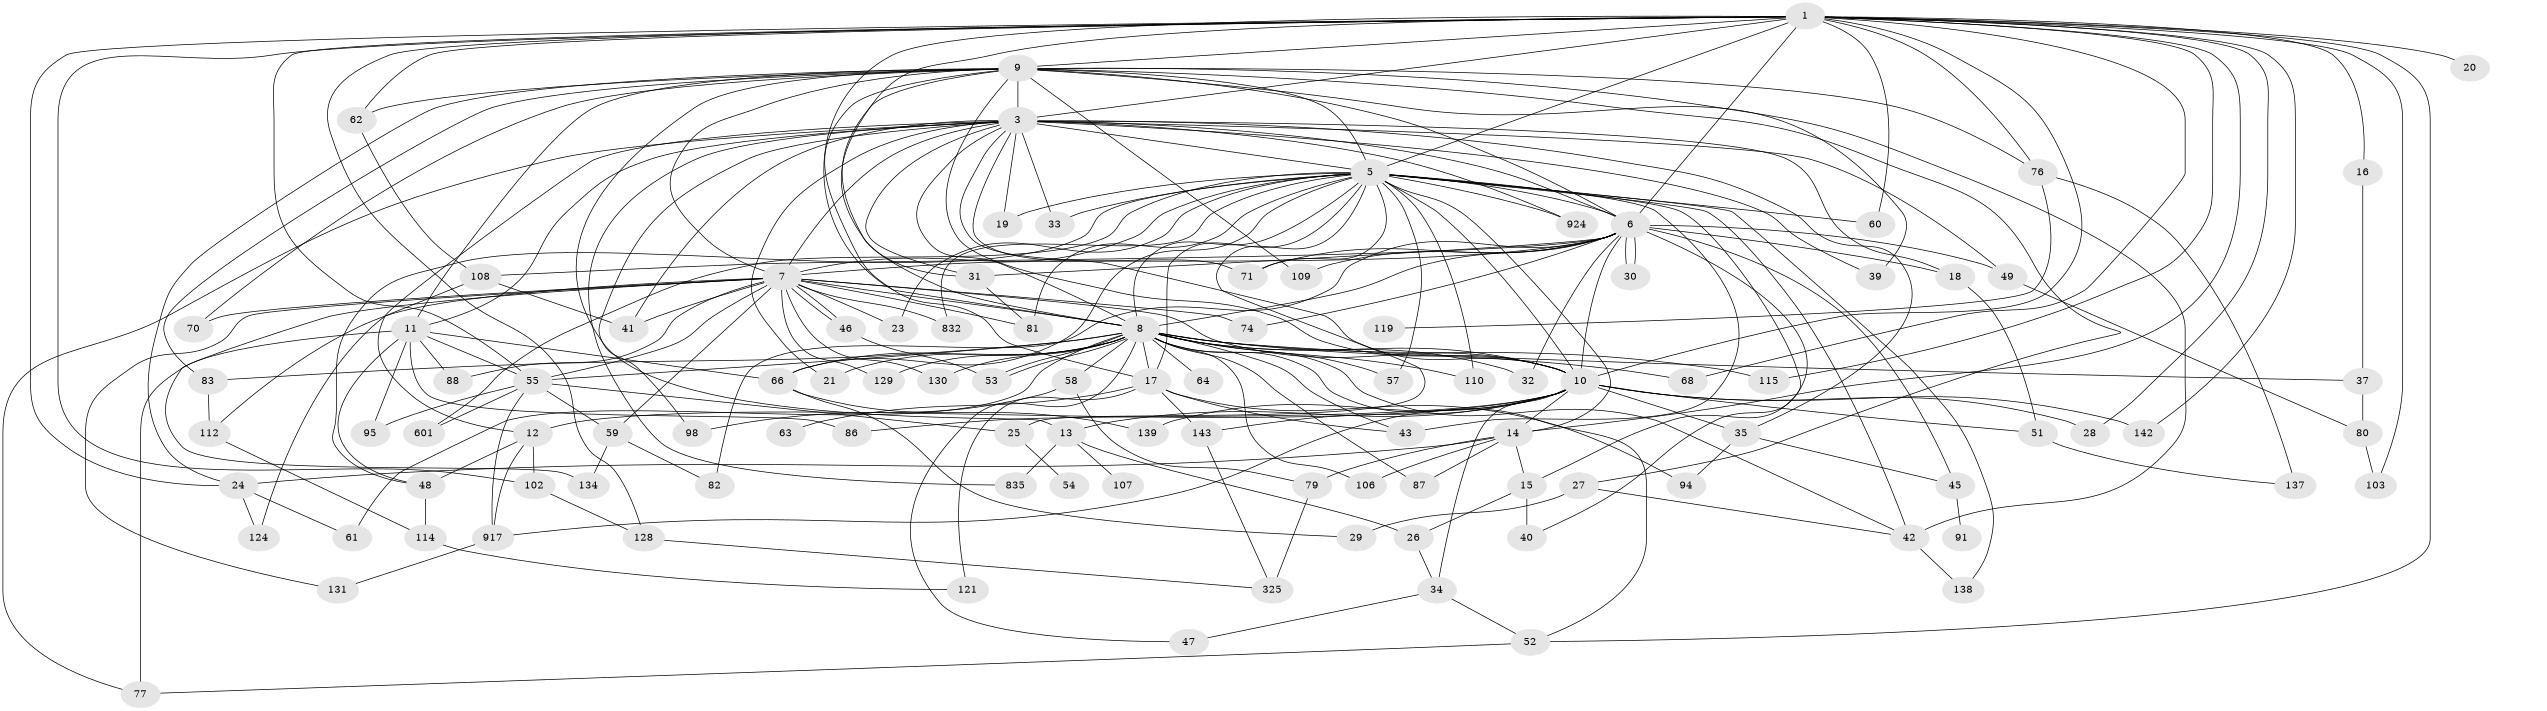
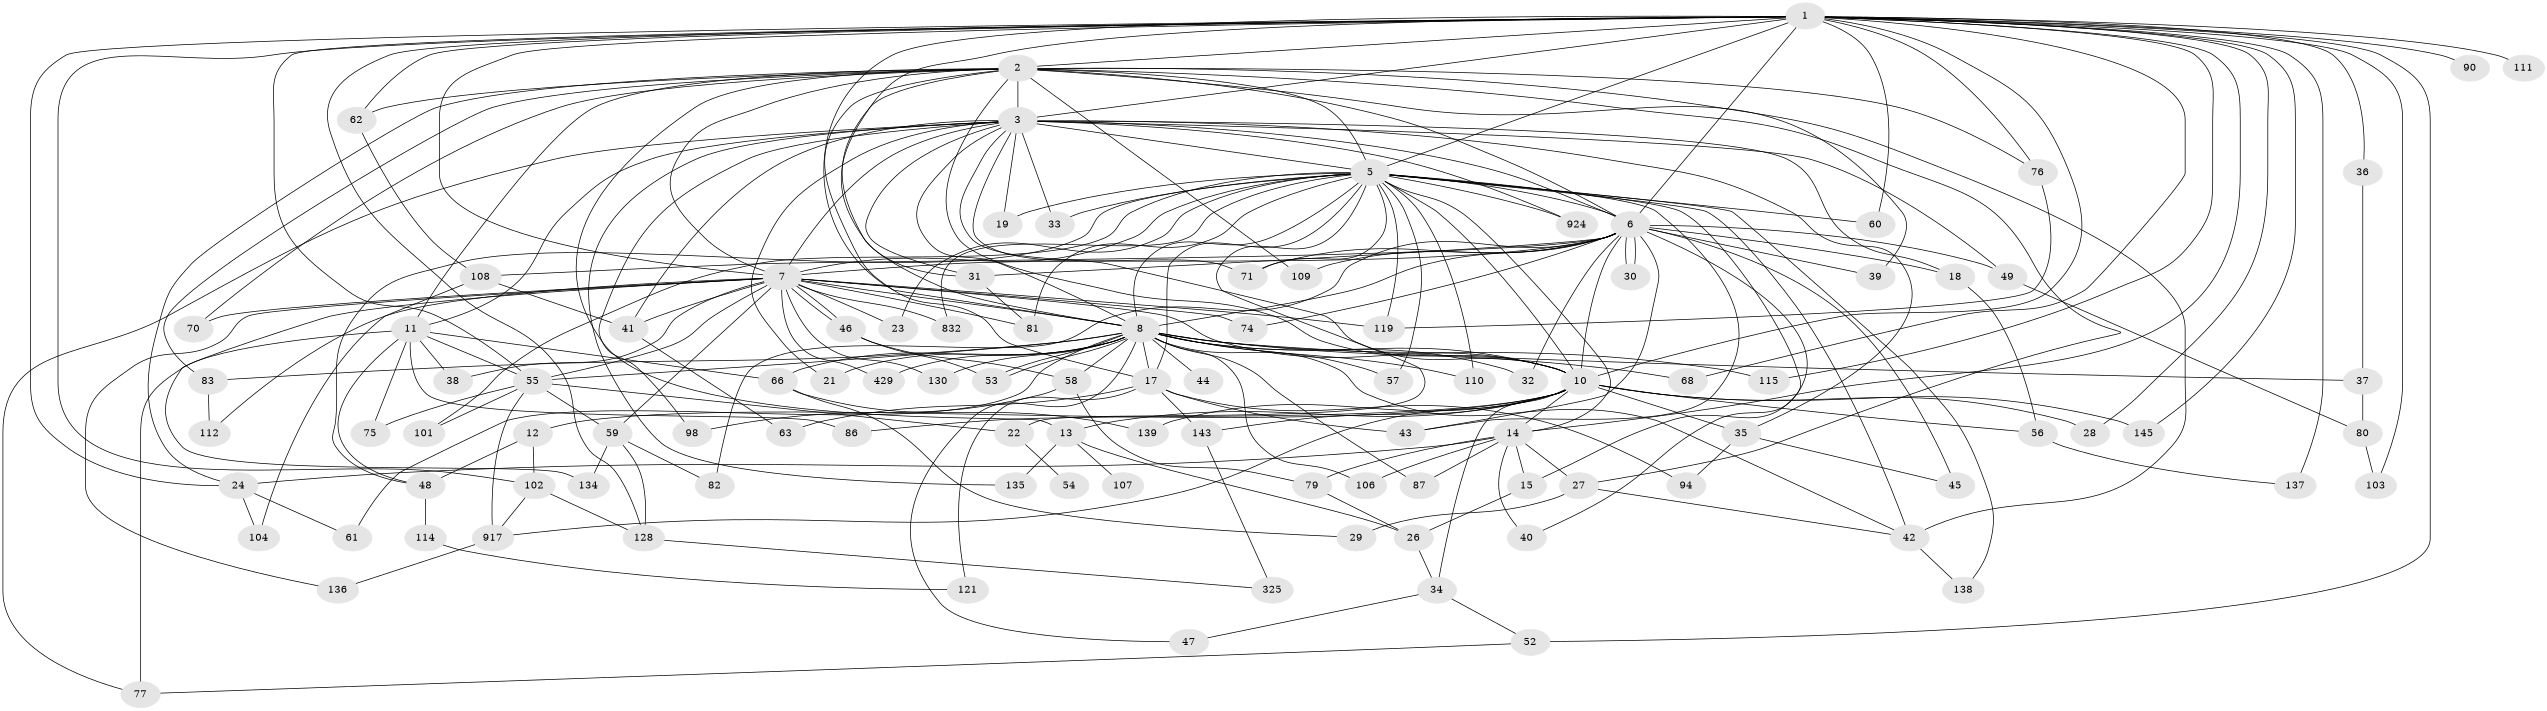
none -> (625, 44)
(1018, 68) -> (1018, 68)
(2470, 68) -> (2470, 68)
none -> (2524, 68)
(1459, 153) -> (1758, 252)
(2363, 173) -> (2363, 173)
(571, 175) -> none
(2213, 290) -> (2273, 50)
none -> (1083, 300)
(1079, 328) -> (1398, 242)
none -> (1001, 365)
(1279, 368) -> (1594, 398)
(453, 381) -> (453, 381)
none -> (707, 381)
(884, 381) -> (884, 381)
(1204, 381) -> (1204, 381)
(370, 434) -> (370, 434)
(424, 434) -> (424, 434)
(1014, 434) -> (1014, 434)
(2038, 434) -> (2038, 434)
(2144, 434) -> (2144, 434)
(1597, 435) -> none
none -> (1546, 460)
none -> (643, 482)
(502, 485) -> (514, 512)
(318, 486) -> none
(1016, 486) -> (1016, 486)
(1527, 512) -> (1499, 488)
(259, 538) -> (259, 538)
(1962, 538) -> none
(1292, 540) -> (1363, 512)
(338, 590) -> (338, 590)
